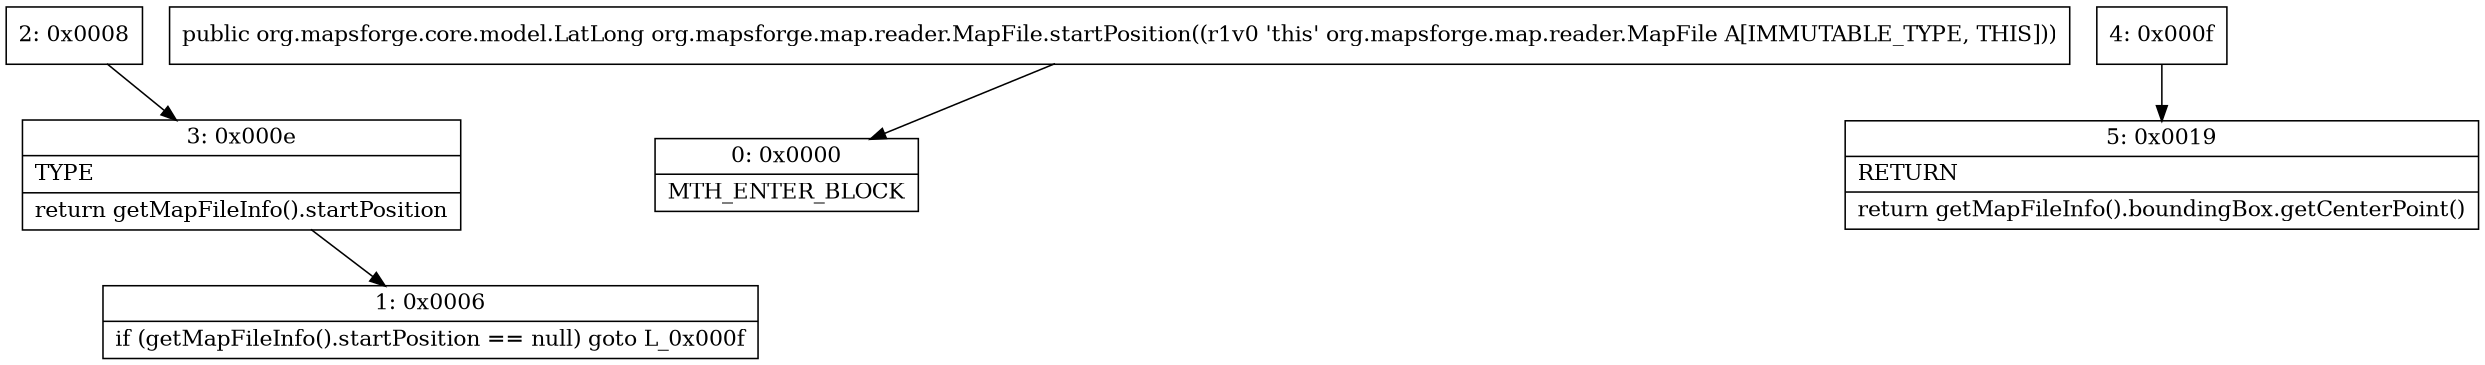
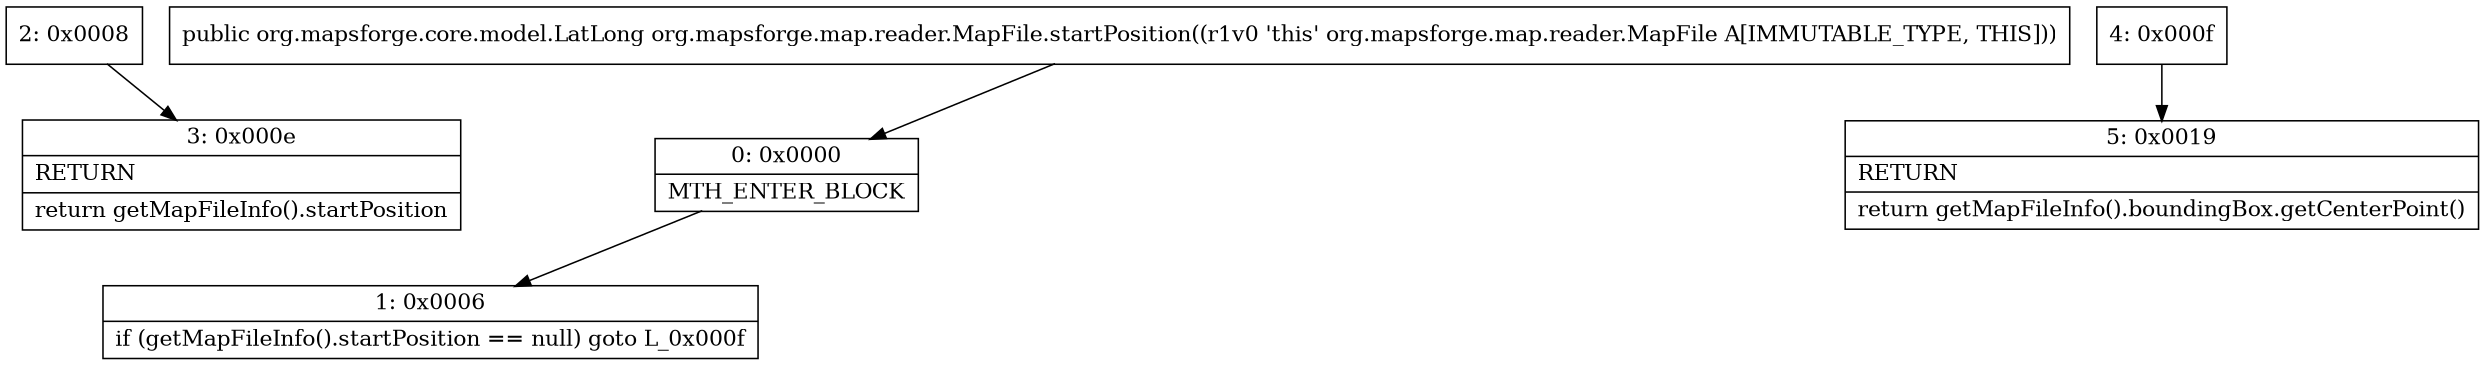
(65, 173) -> (85, 173)
(342, 253) -> (616, 246)
